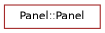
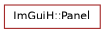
(52, 17) -> (52, 17)
